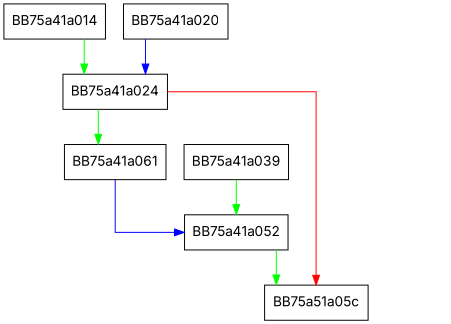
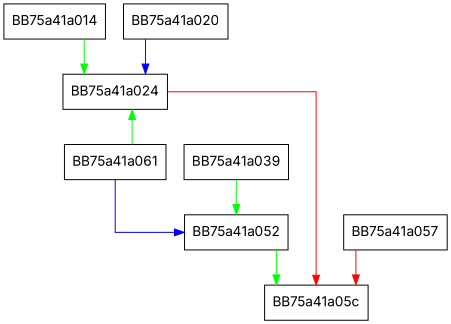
(98, 122) -> (132, 132)
none -> (395, 232)
(316, 303) -> (316, 303)
